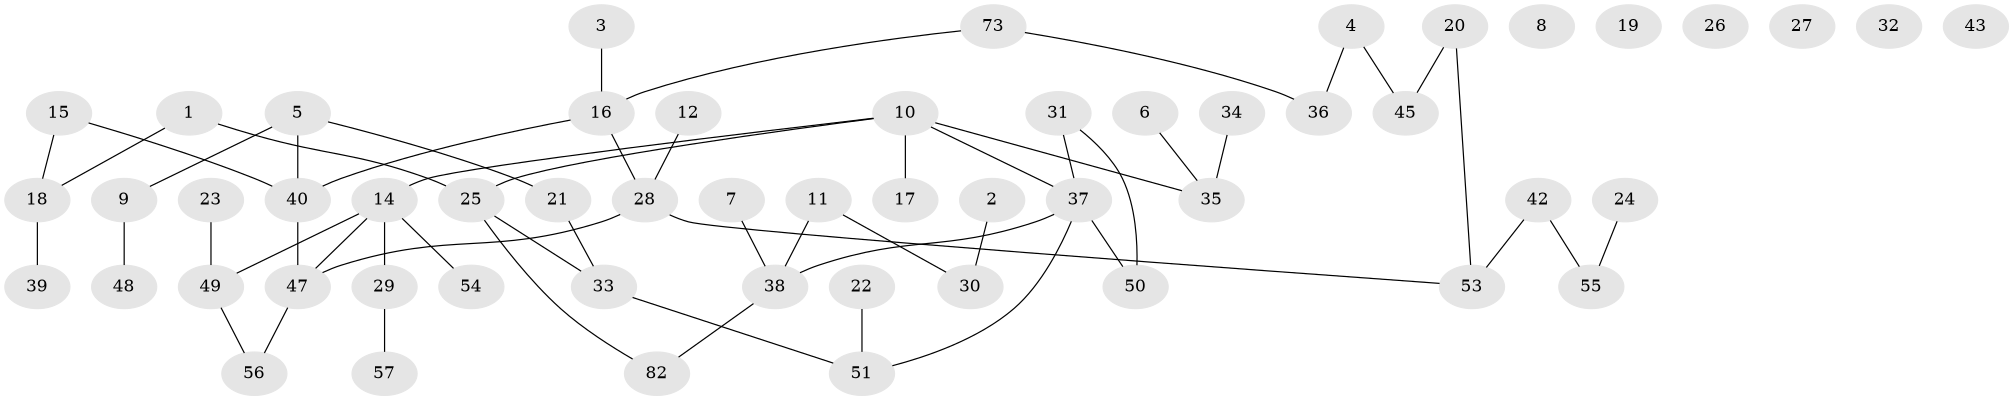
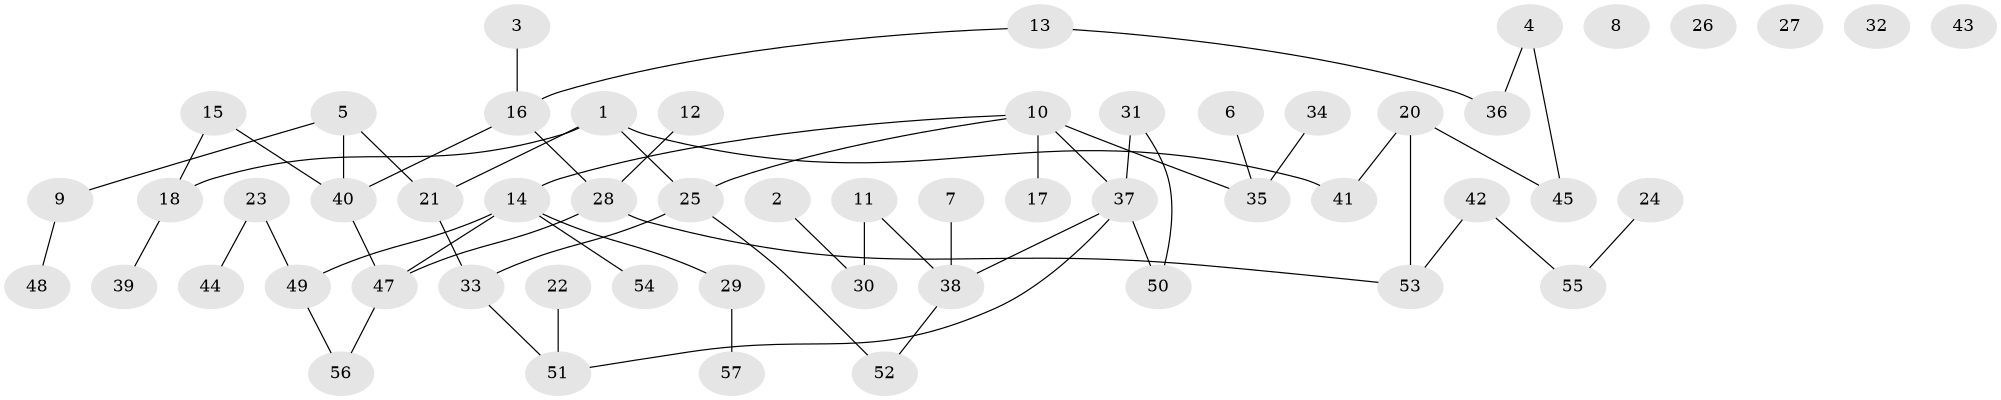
(993, 27) -> (1040, 27)
(1629, 27) -> none
none -> (517, 157)
none -> (1344, 200)
none -> (211, 287)
(657, 374) -> (885, 374)
